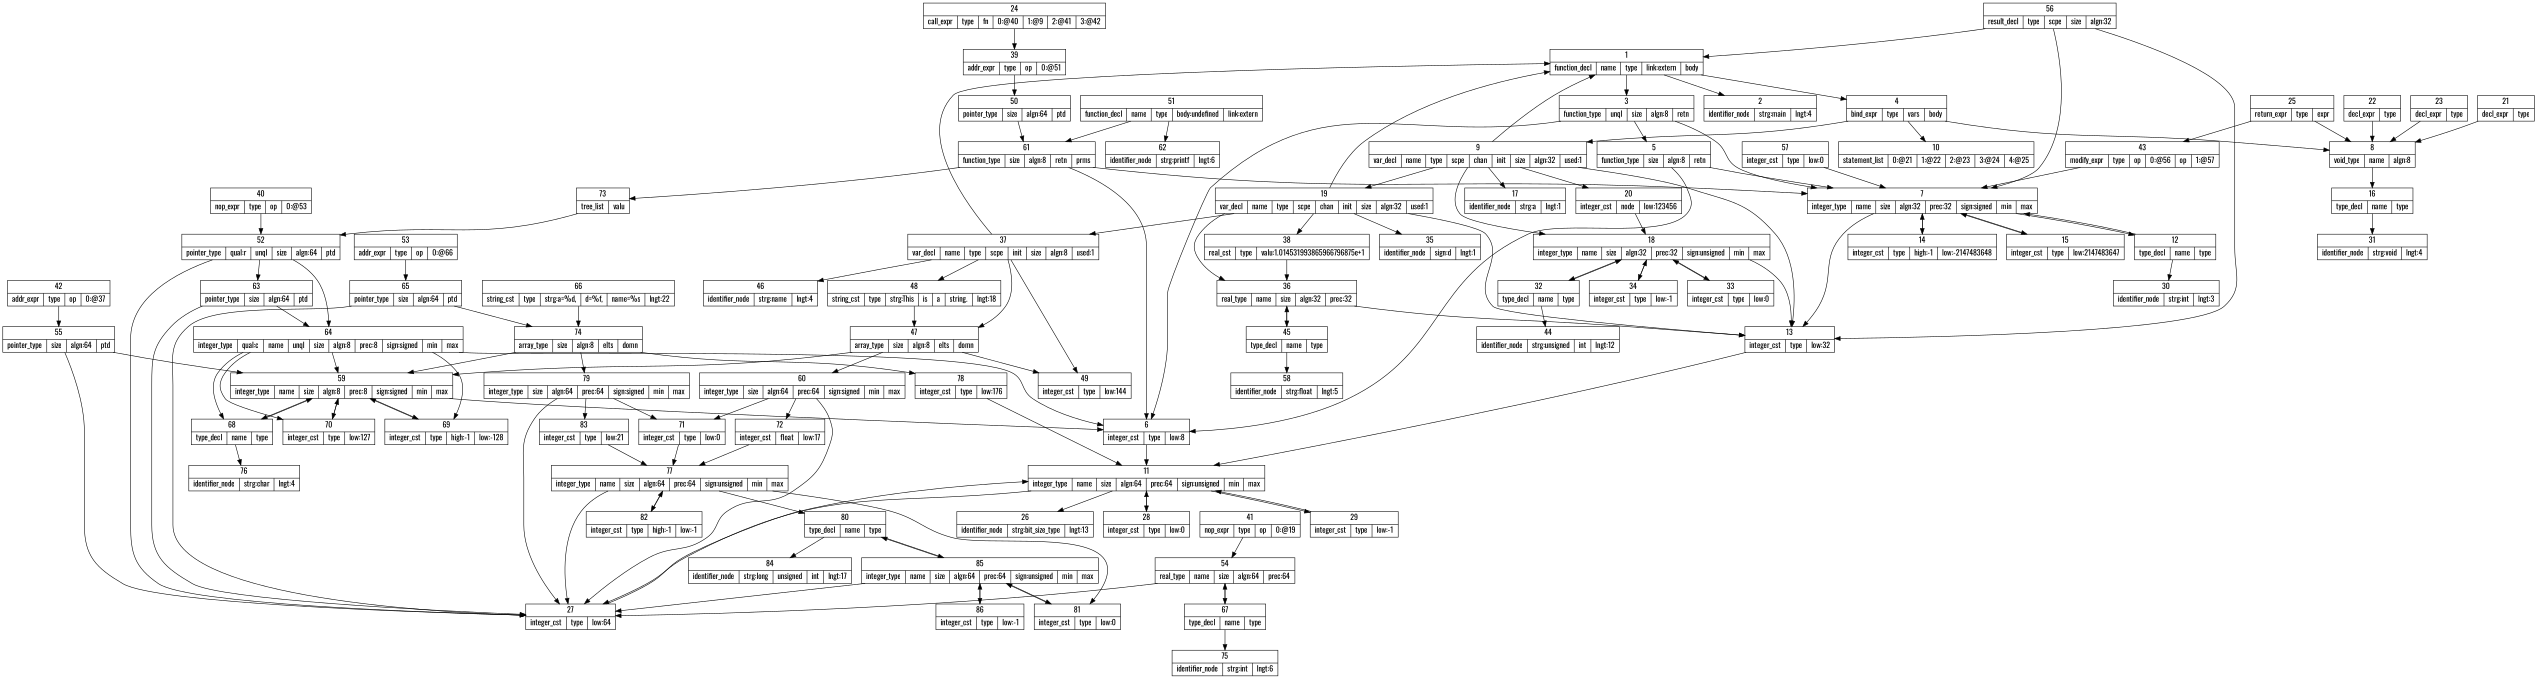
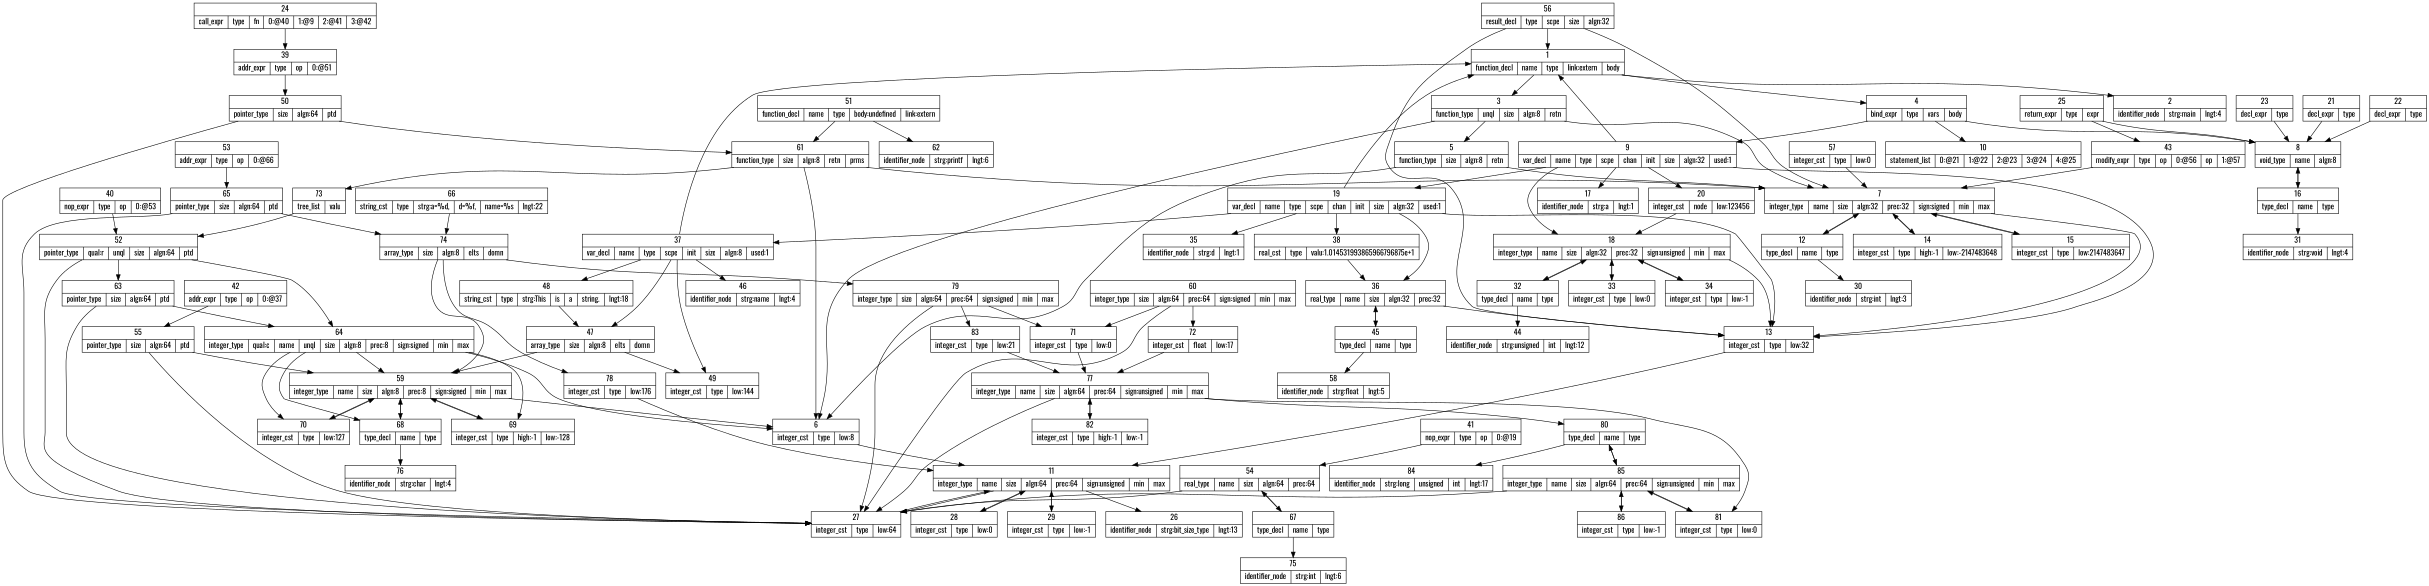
none -> (2298, 181)
(1443, 253) -> (1207, 253)
(860, 362) -> none
none -> (142, 505)
